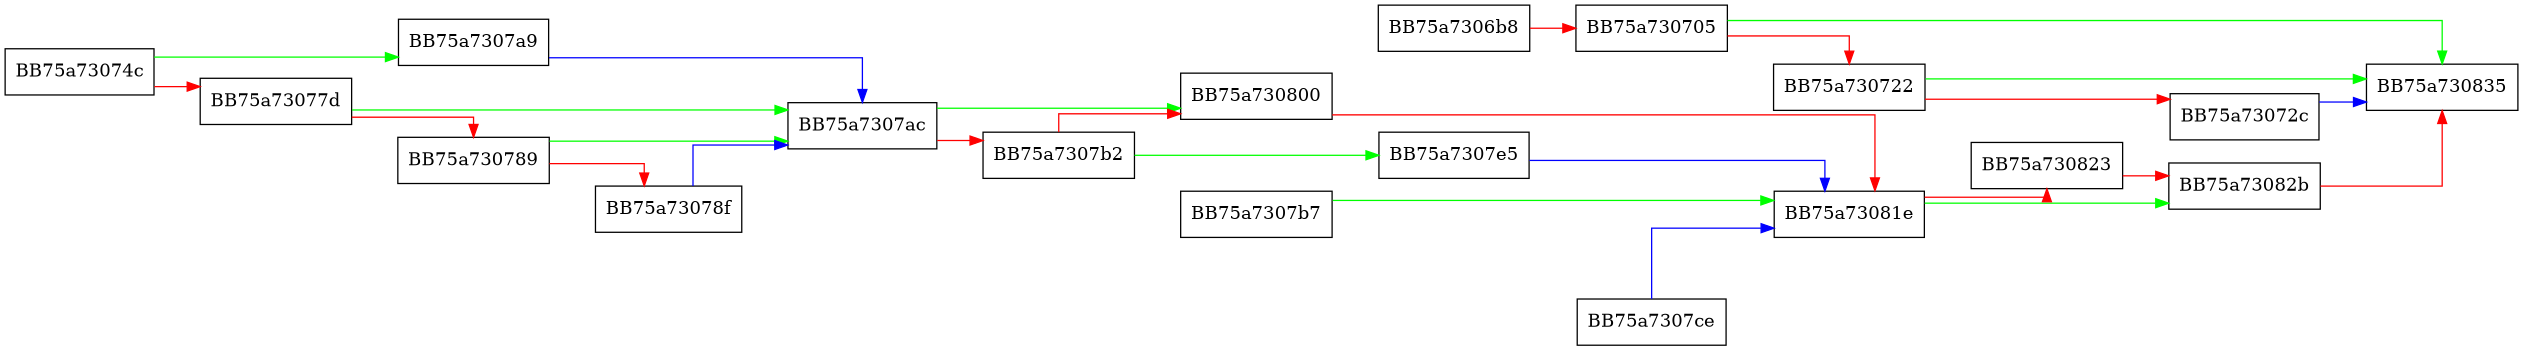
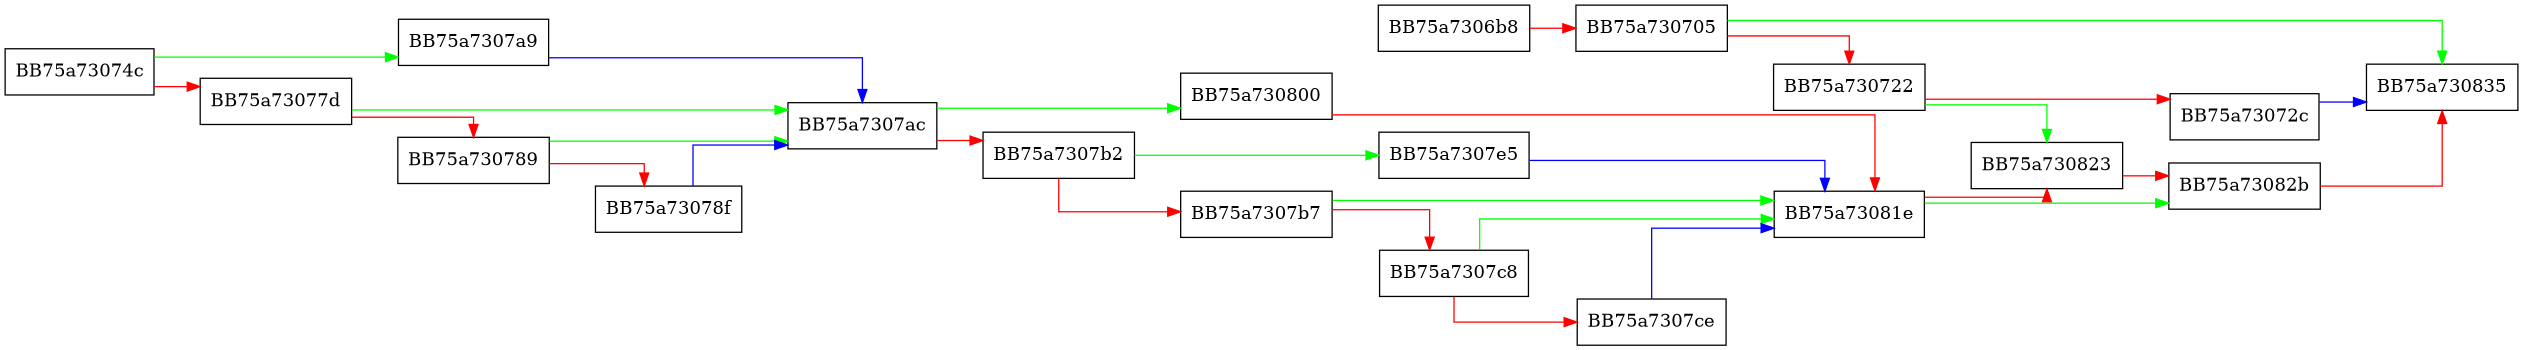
(2140, 79) -> (1998, 105)
(1104, 114) -> (1097, 212)
none -> (1454, 273)
